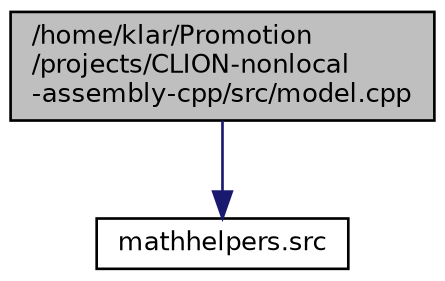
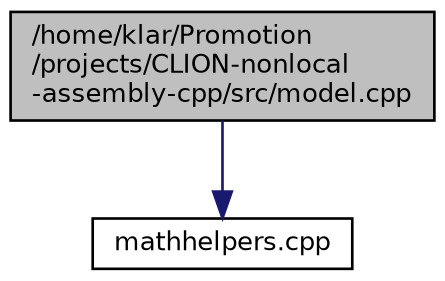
(222, 244) -> (222, 244)
